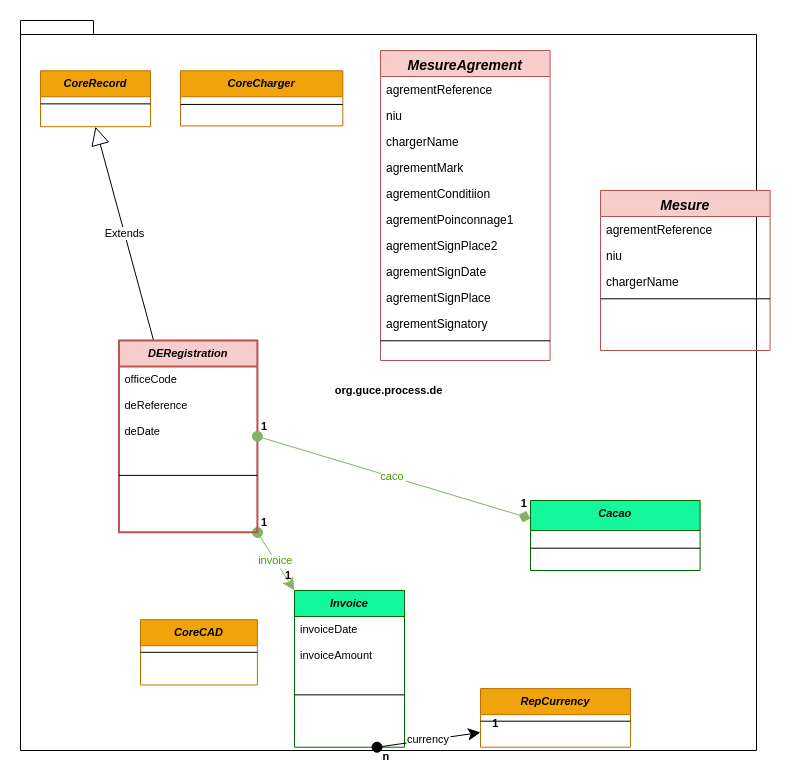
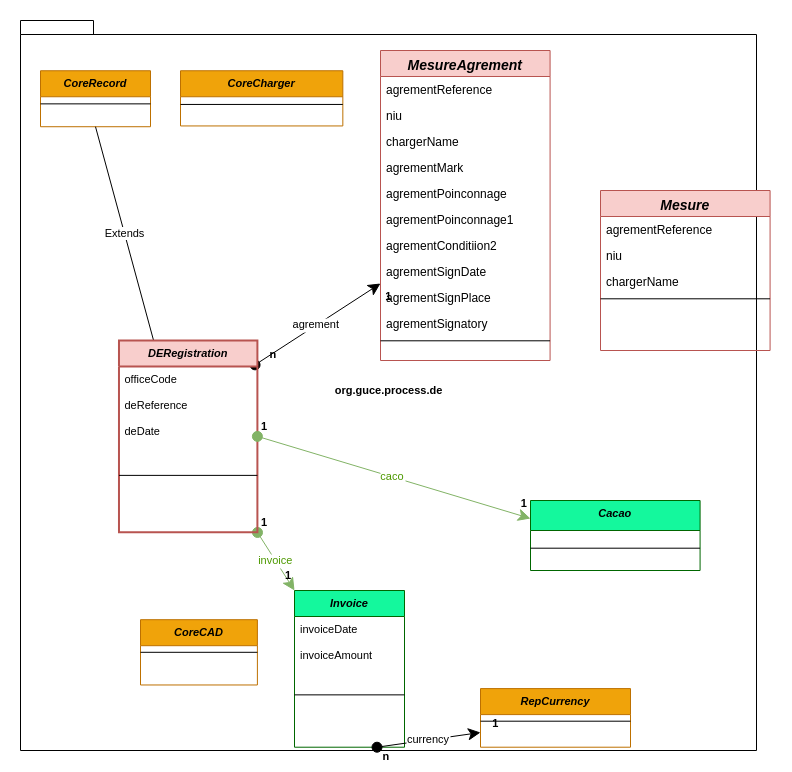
(101, 145) -> (98, 137)
(442, 194) -> (448, 194)
(443, 246) -> (445, 246)
none -> (316, 326)
(518, 515) -> (519, 515)
